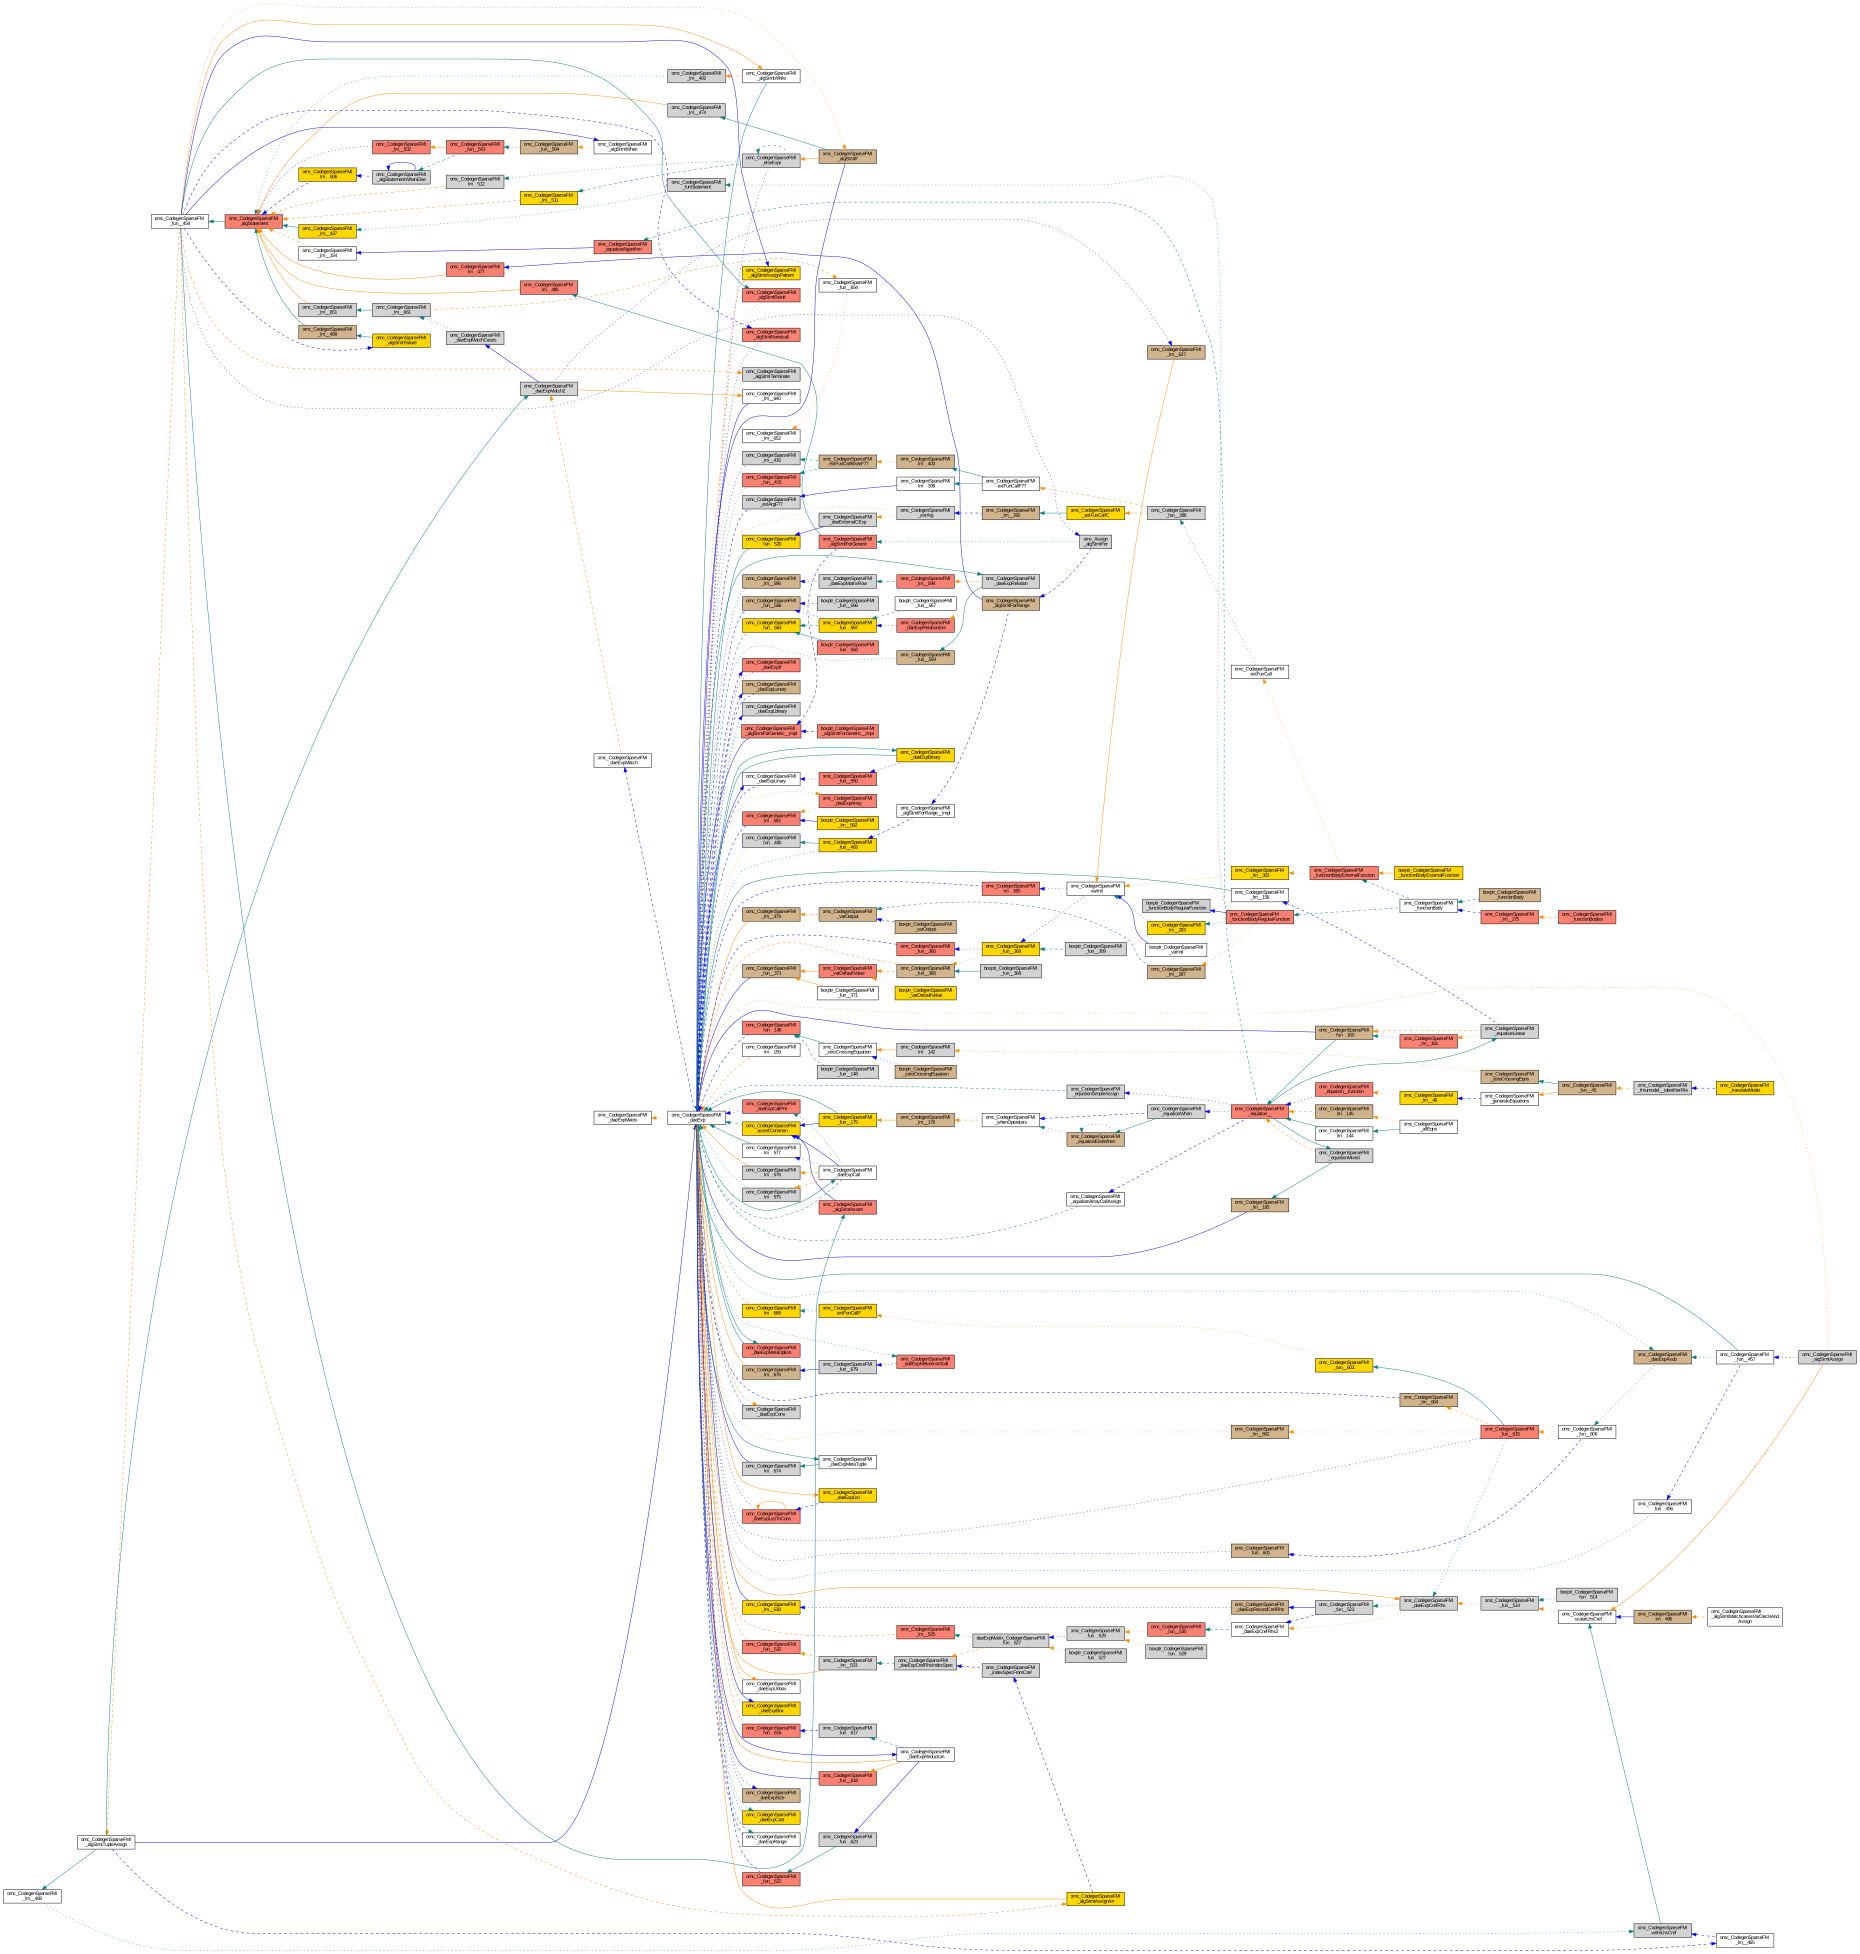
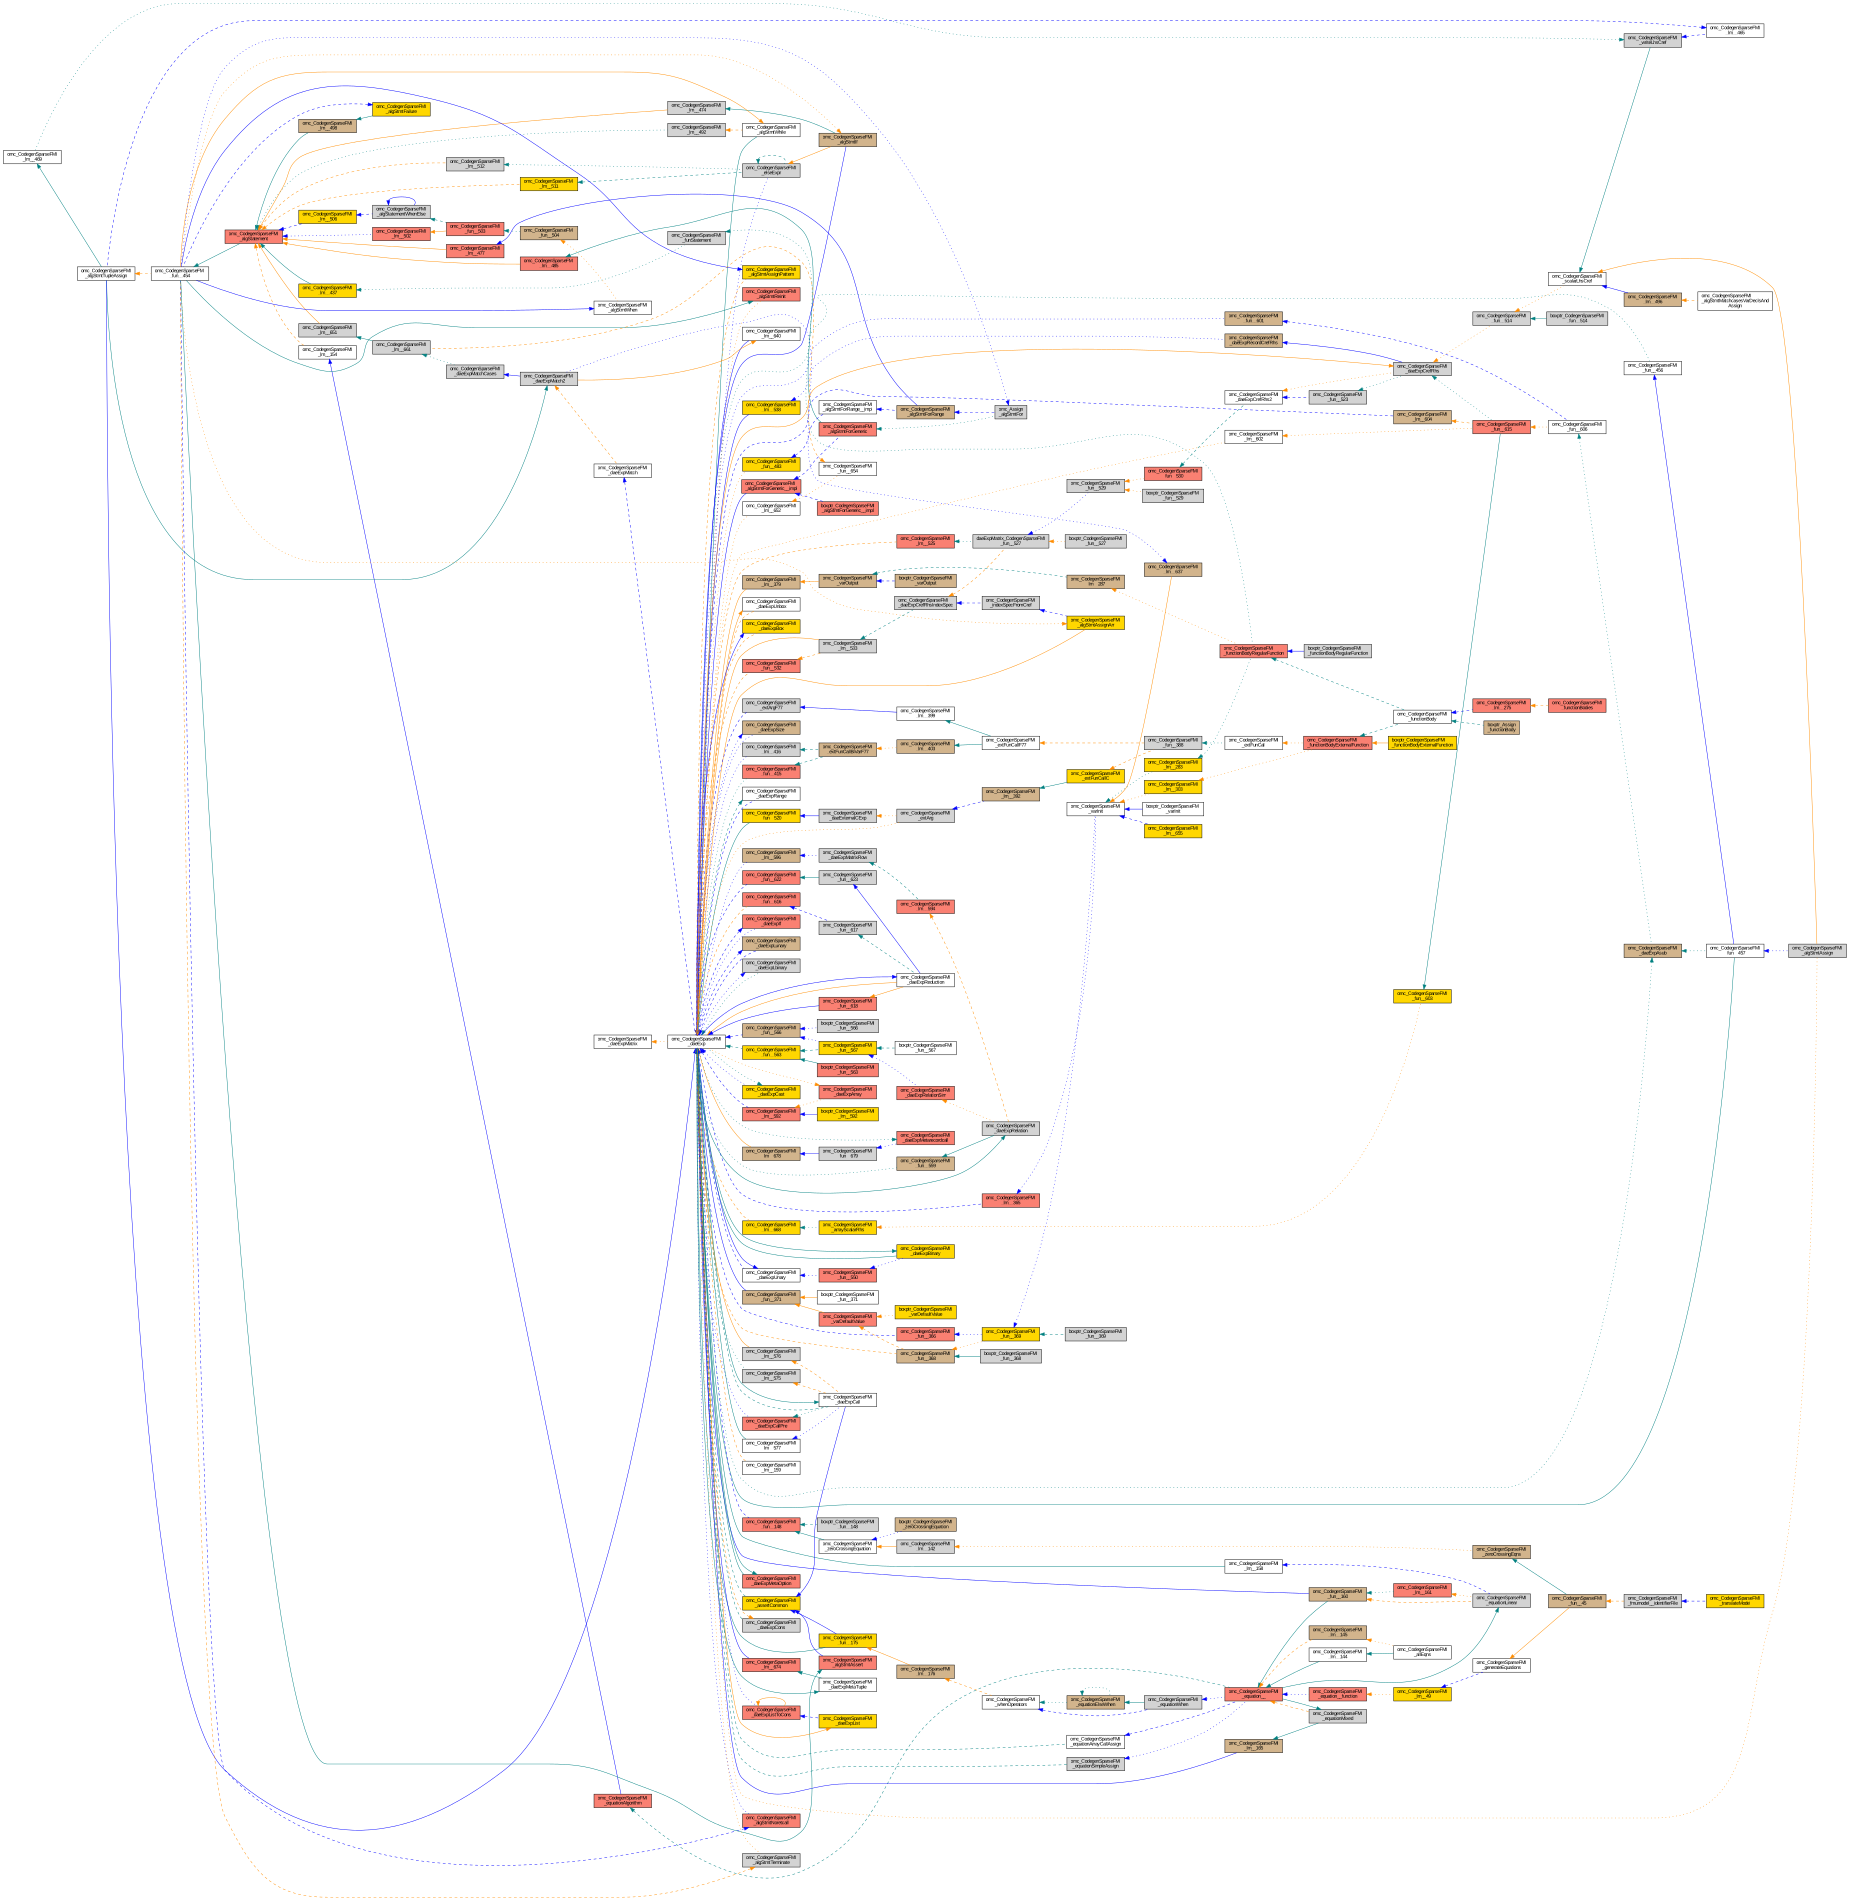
none -> (1173, 831)
(771, 841) -> none
(1510, 895) -> (1502, 728)
(724, 908) -> (707, 748)
(1220, 912) -> (1298, 651)
(812, 914) -> (813, 582)
(848, 1311) -> (848, 1228)
(258, 1355) -> (530, 562)
(1705, 1430) -> (1694, 662)
(1260, 1432) -> (1254, 437)
(771, 1469) -> (771, 1665)
(913, 1534) -> none
(1550, 1599) -> (1541, 319)
(1304, 1607) -> (1345, 349)
